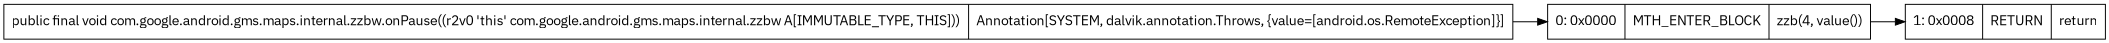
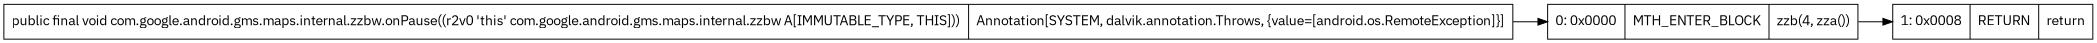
(1820, 21) -> (1813, 21)
